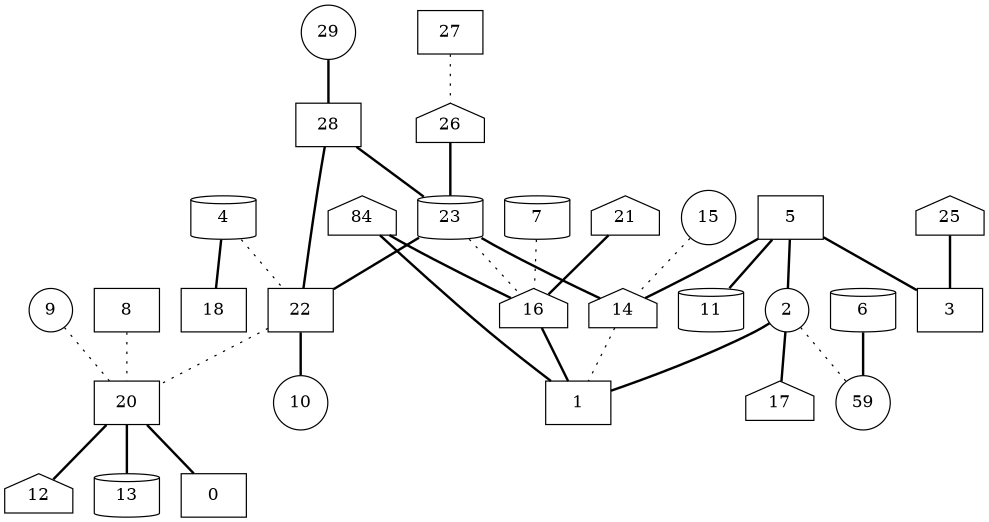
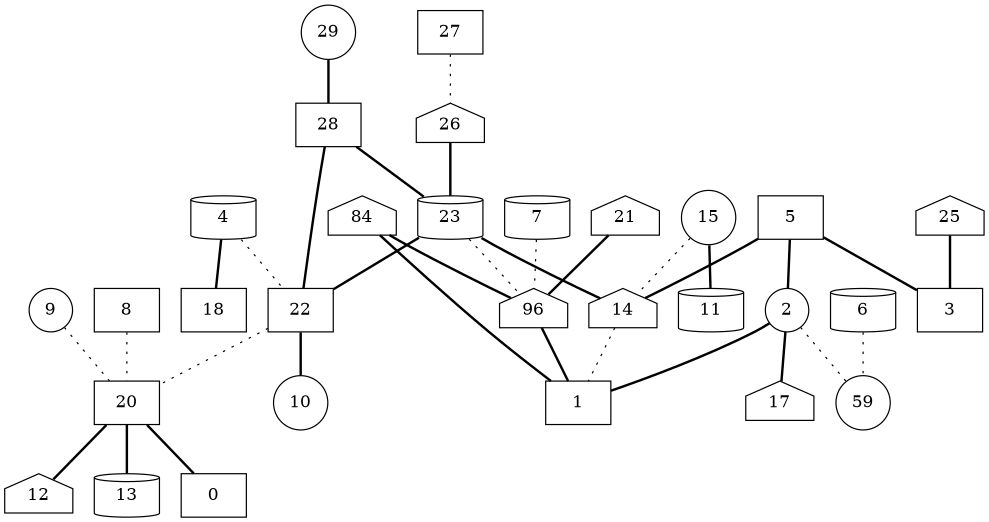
(751, 264) -> (710, 273)
(534, 310) -> (534, 310)
(863, 354) -> (863, 354)
